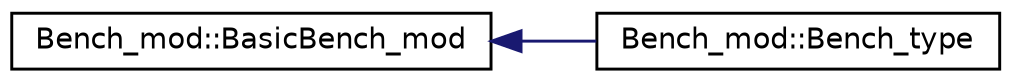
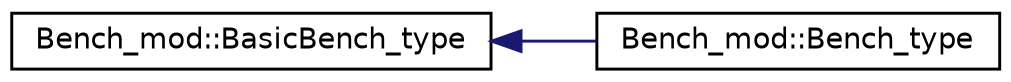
(251, 41) -> (251, 41)
